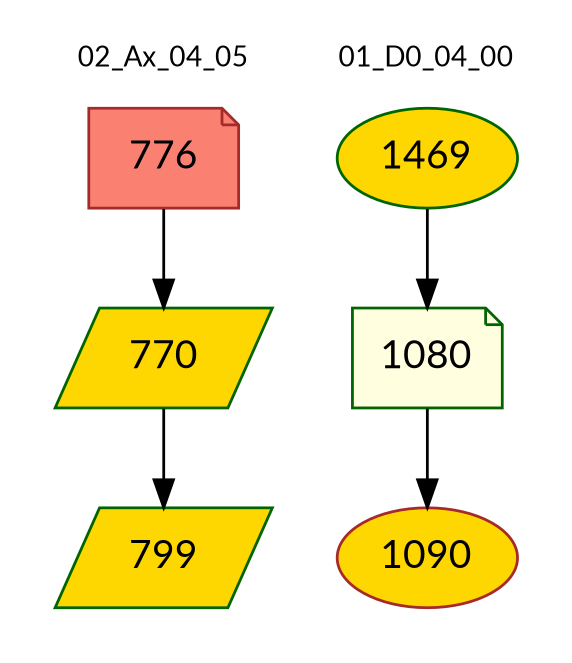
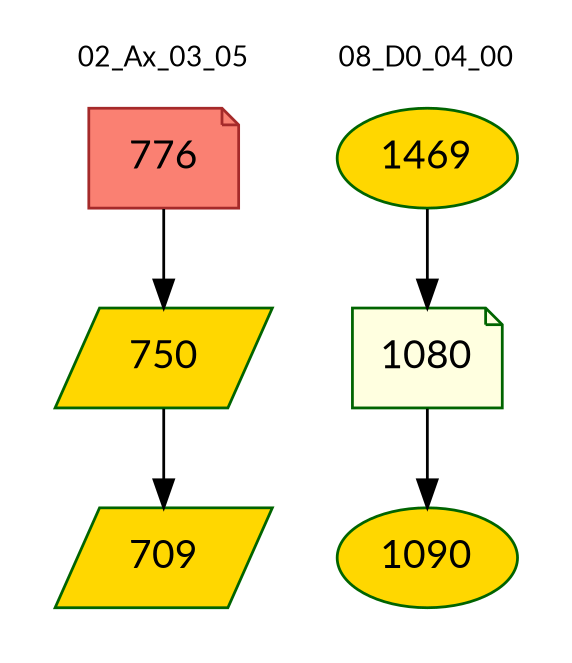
(164, 60) -> (164, 60)
(427, 60) -> (427, 60)
(164, 358) -> (164, 358)
(164, 558) -> (164, 558)
(427, 558) -> (427, 558)
